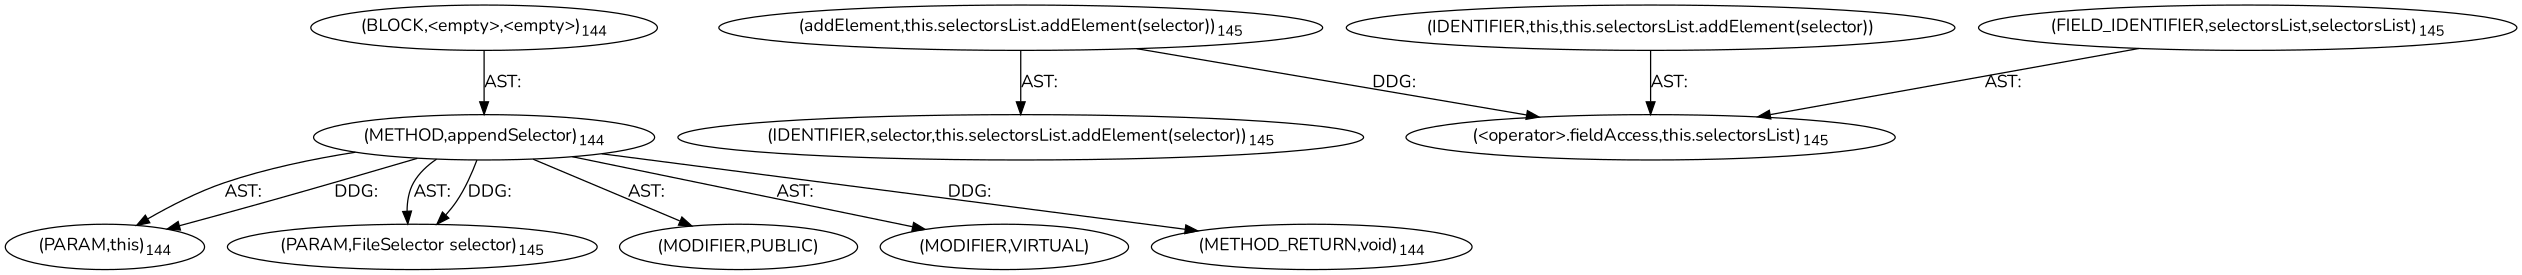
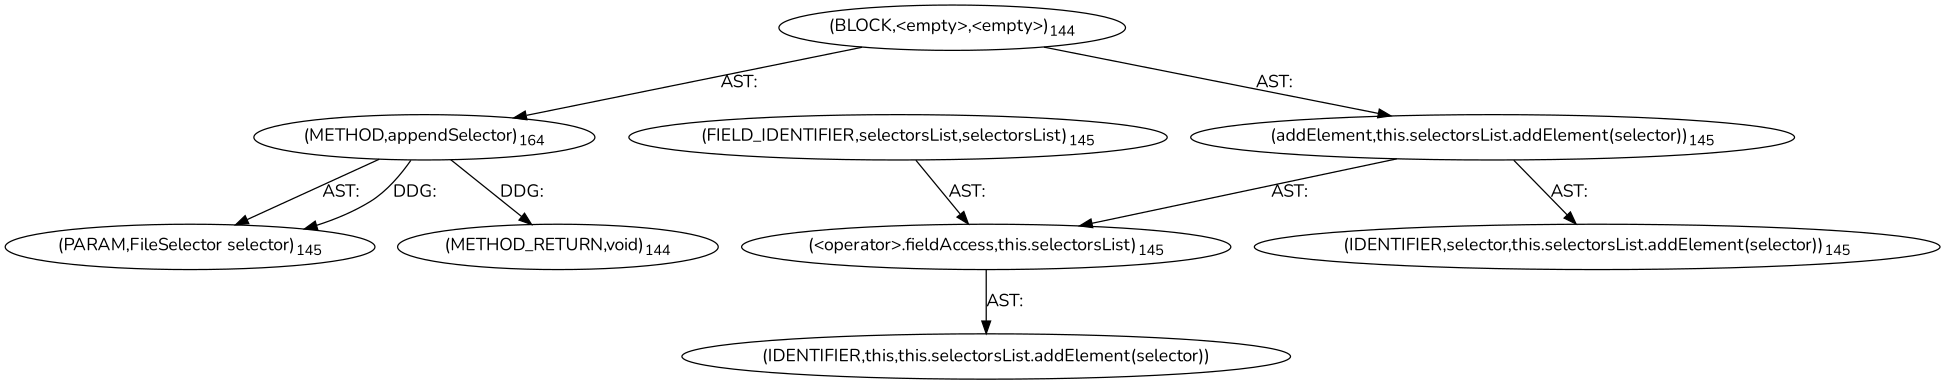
(1651, 76) -> (986, 295)
none -> (1211, 80)
(1397, 83) -> (1292, 192)
(592, 135) -> (532, 135)
(105, 247) -> none
(739, 247) -> none
(1004, 247) -> none
